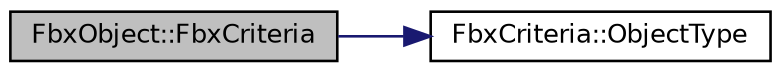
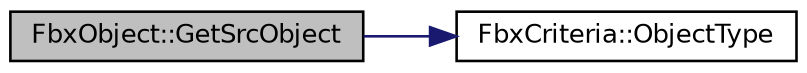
(174, 36) -> (187, 36)
